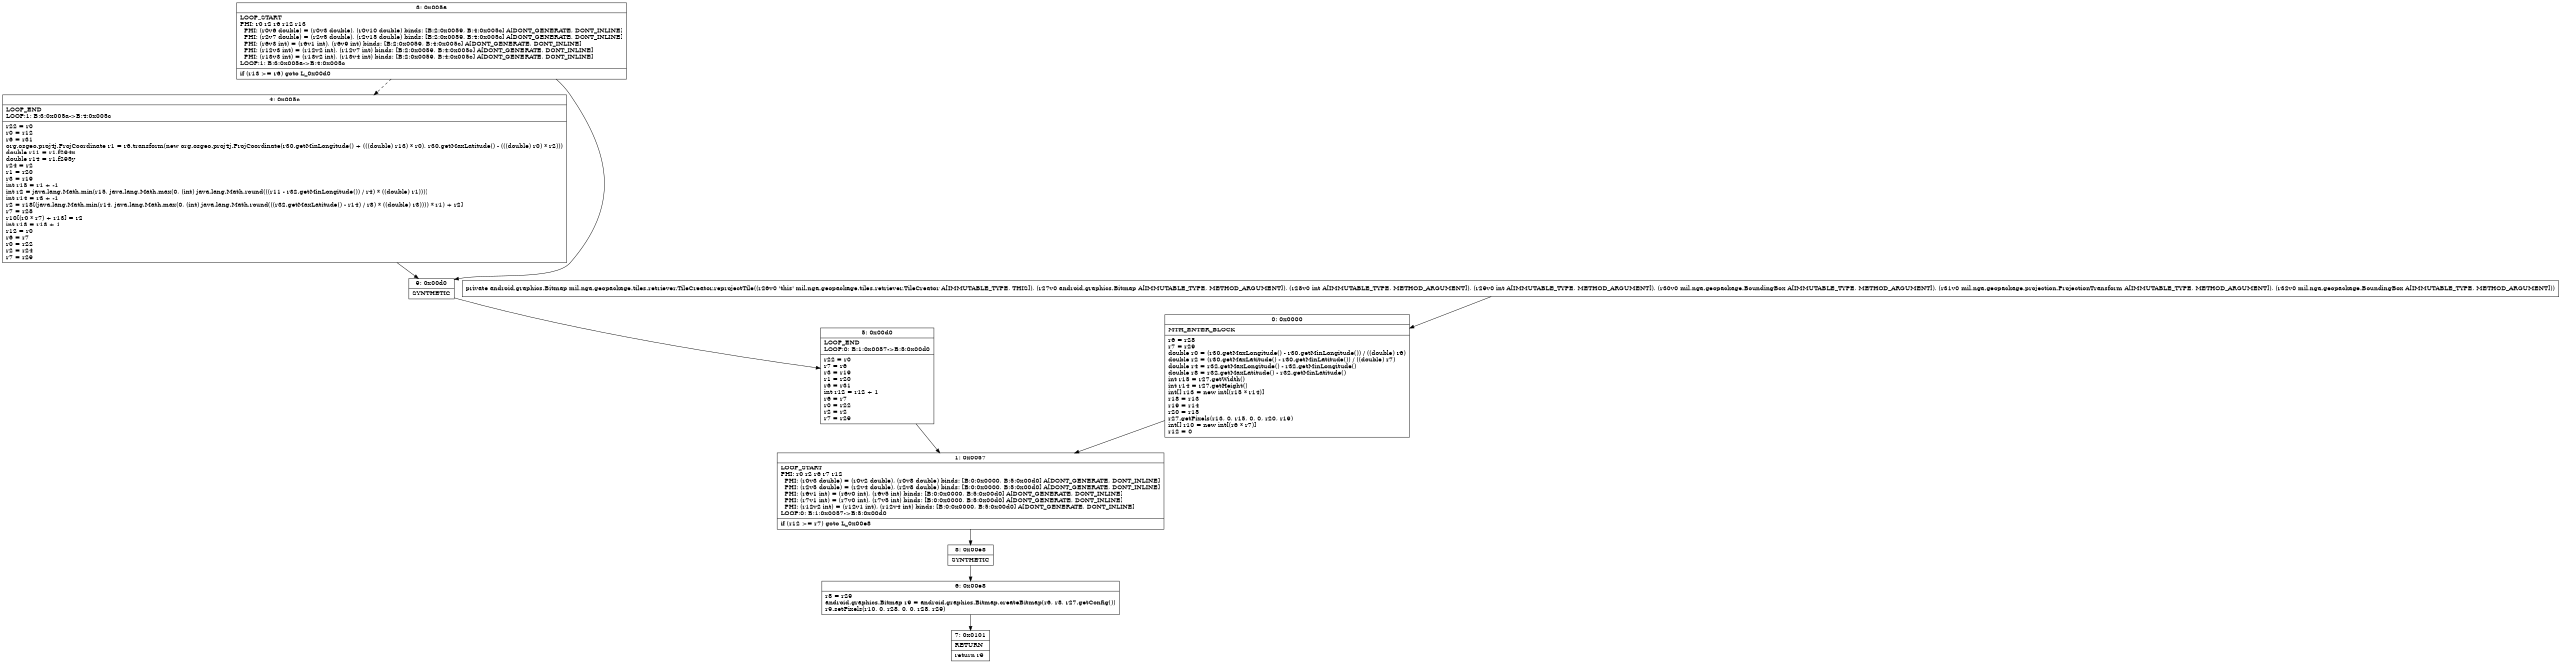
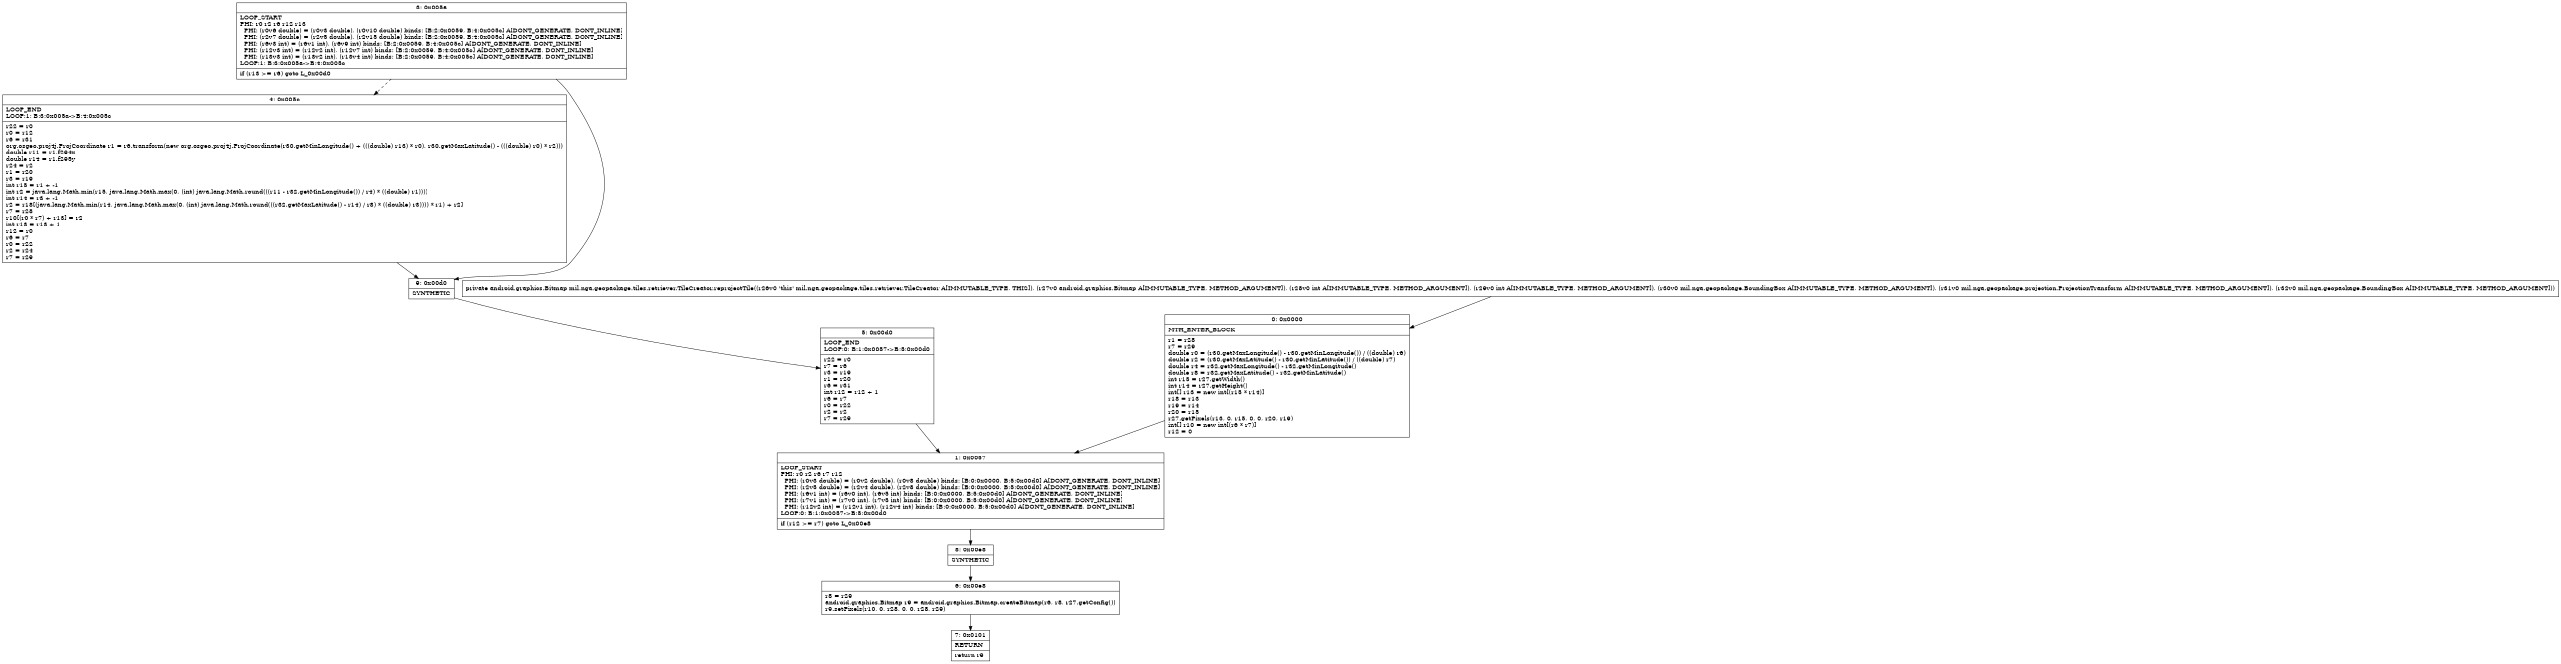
(1182, 340) -> (1182, 340)
